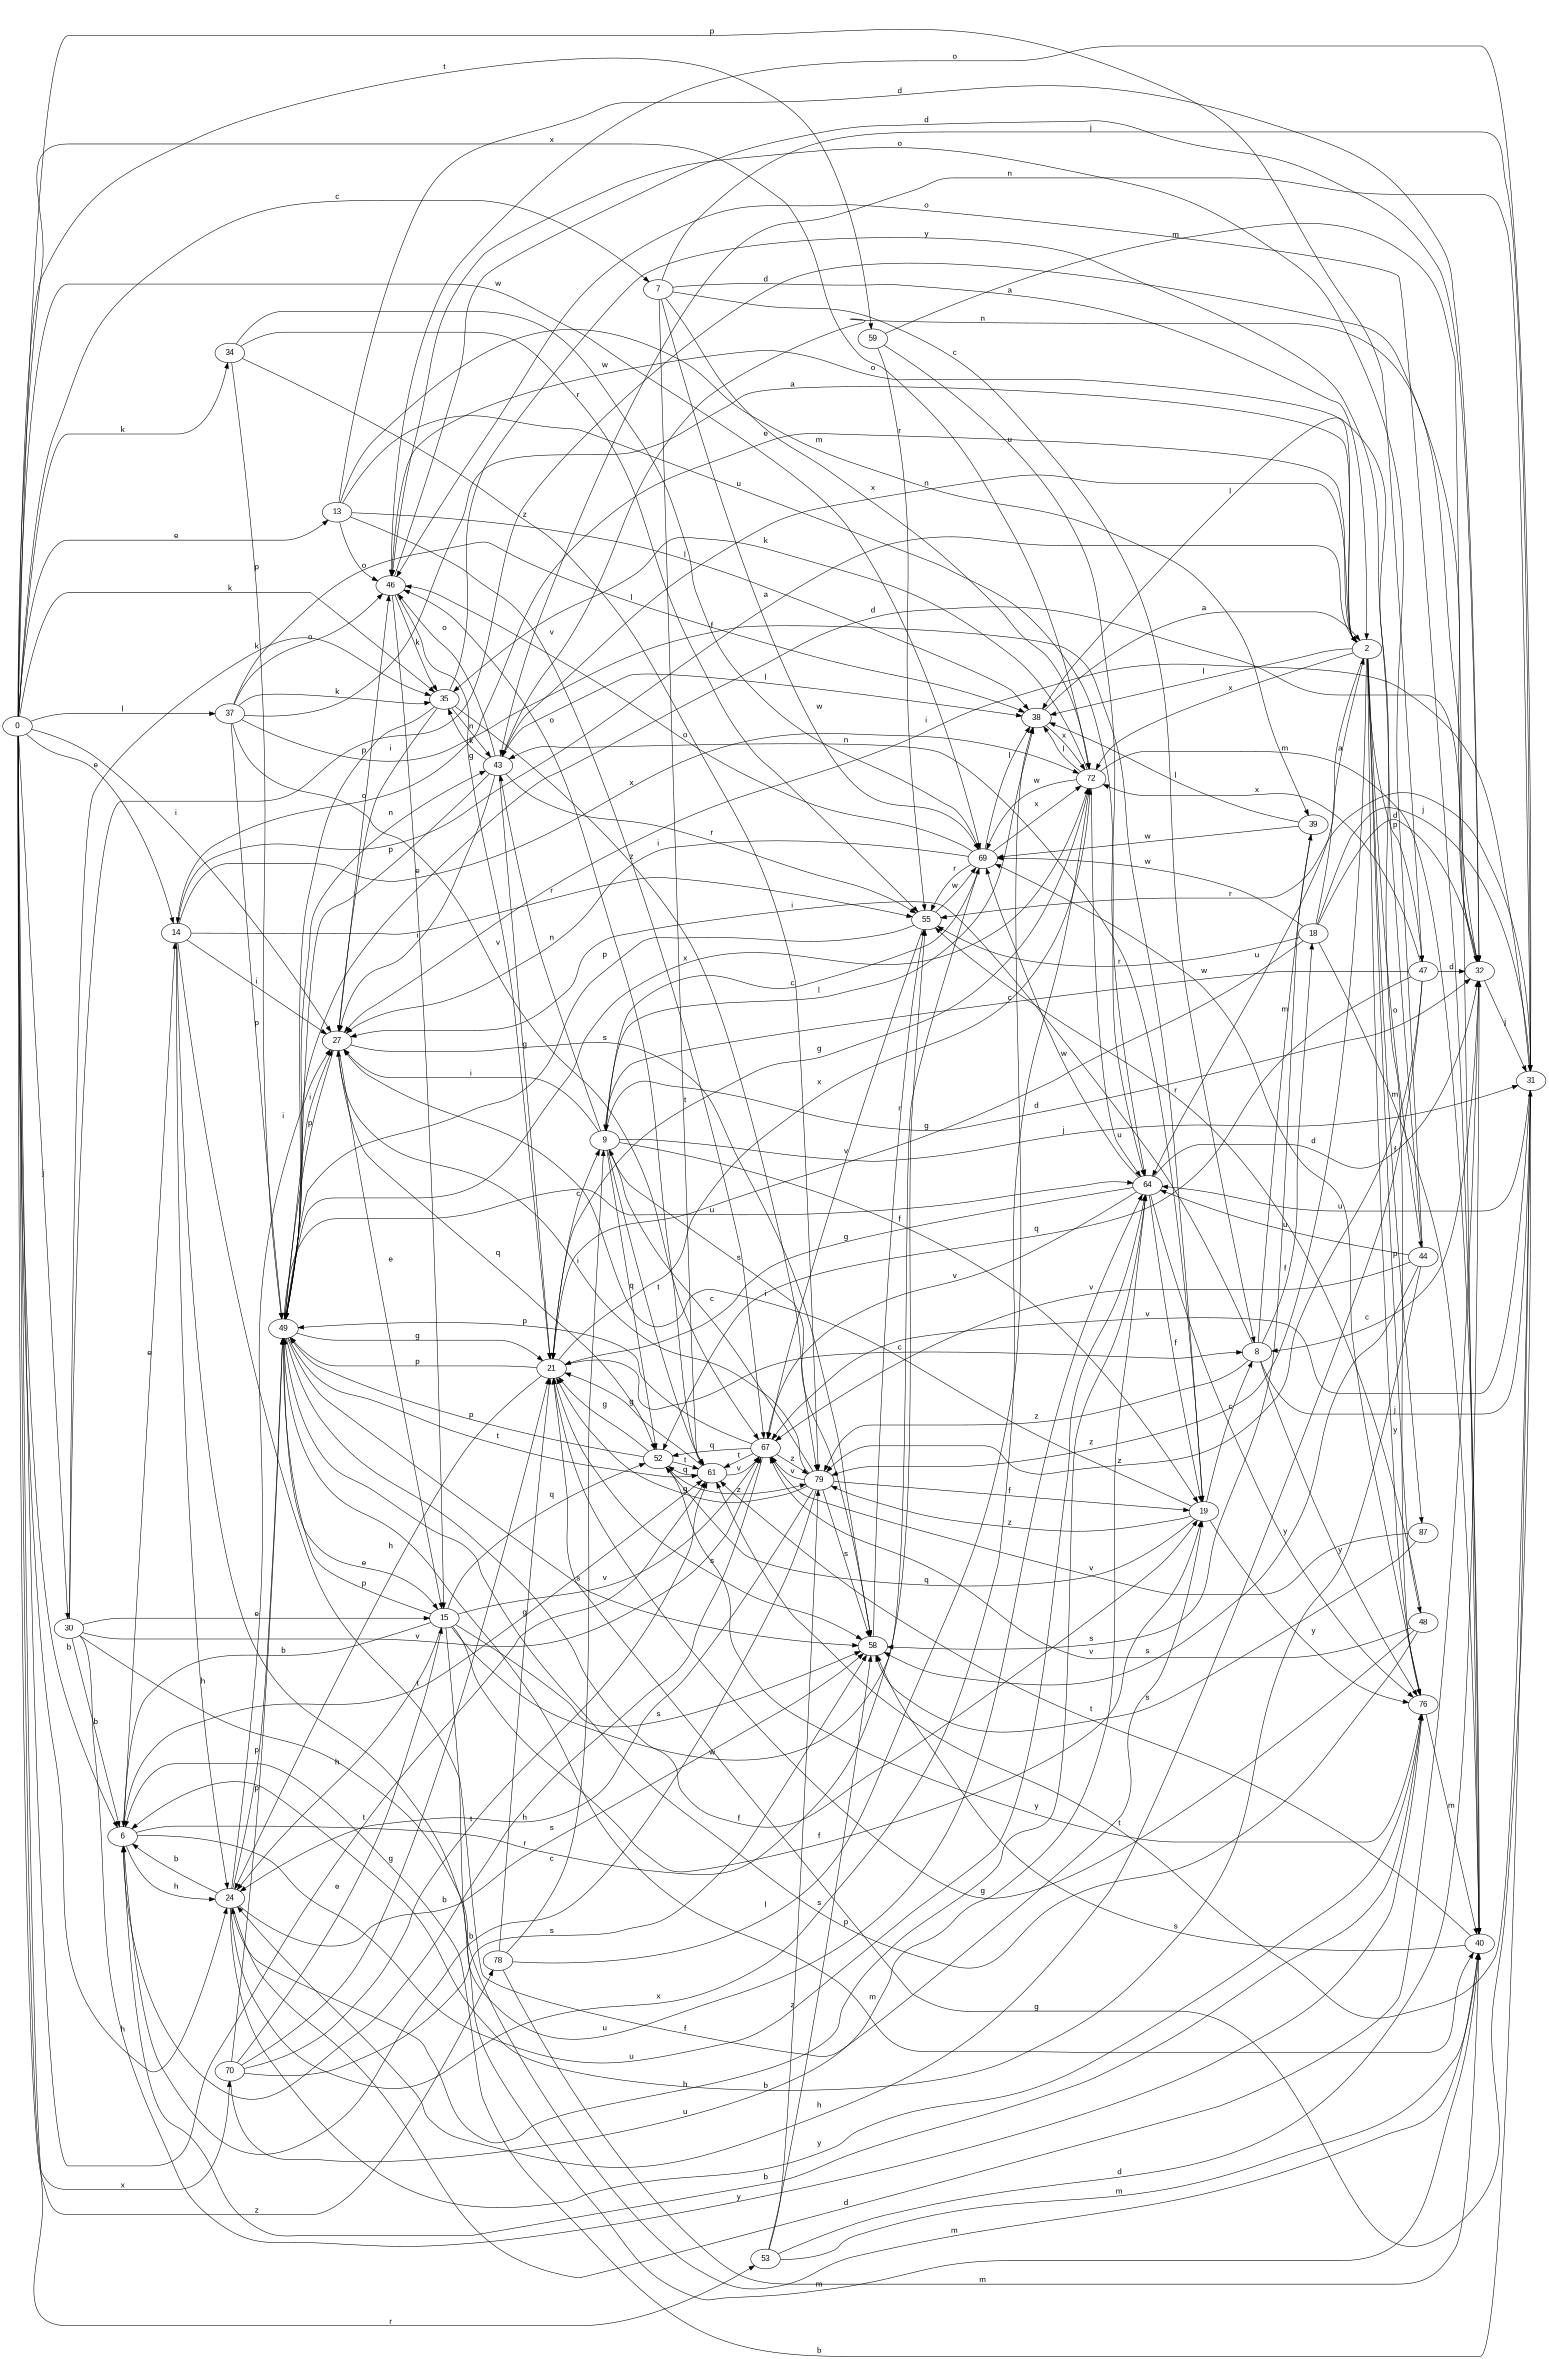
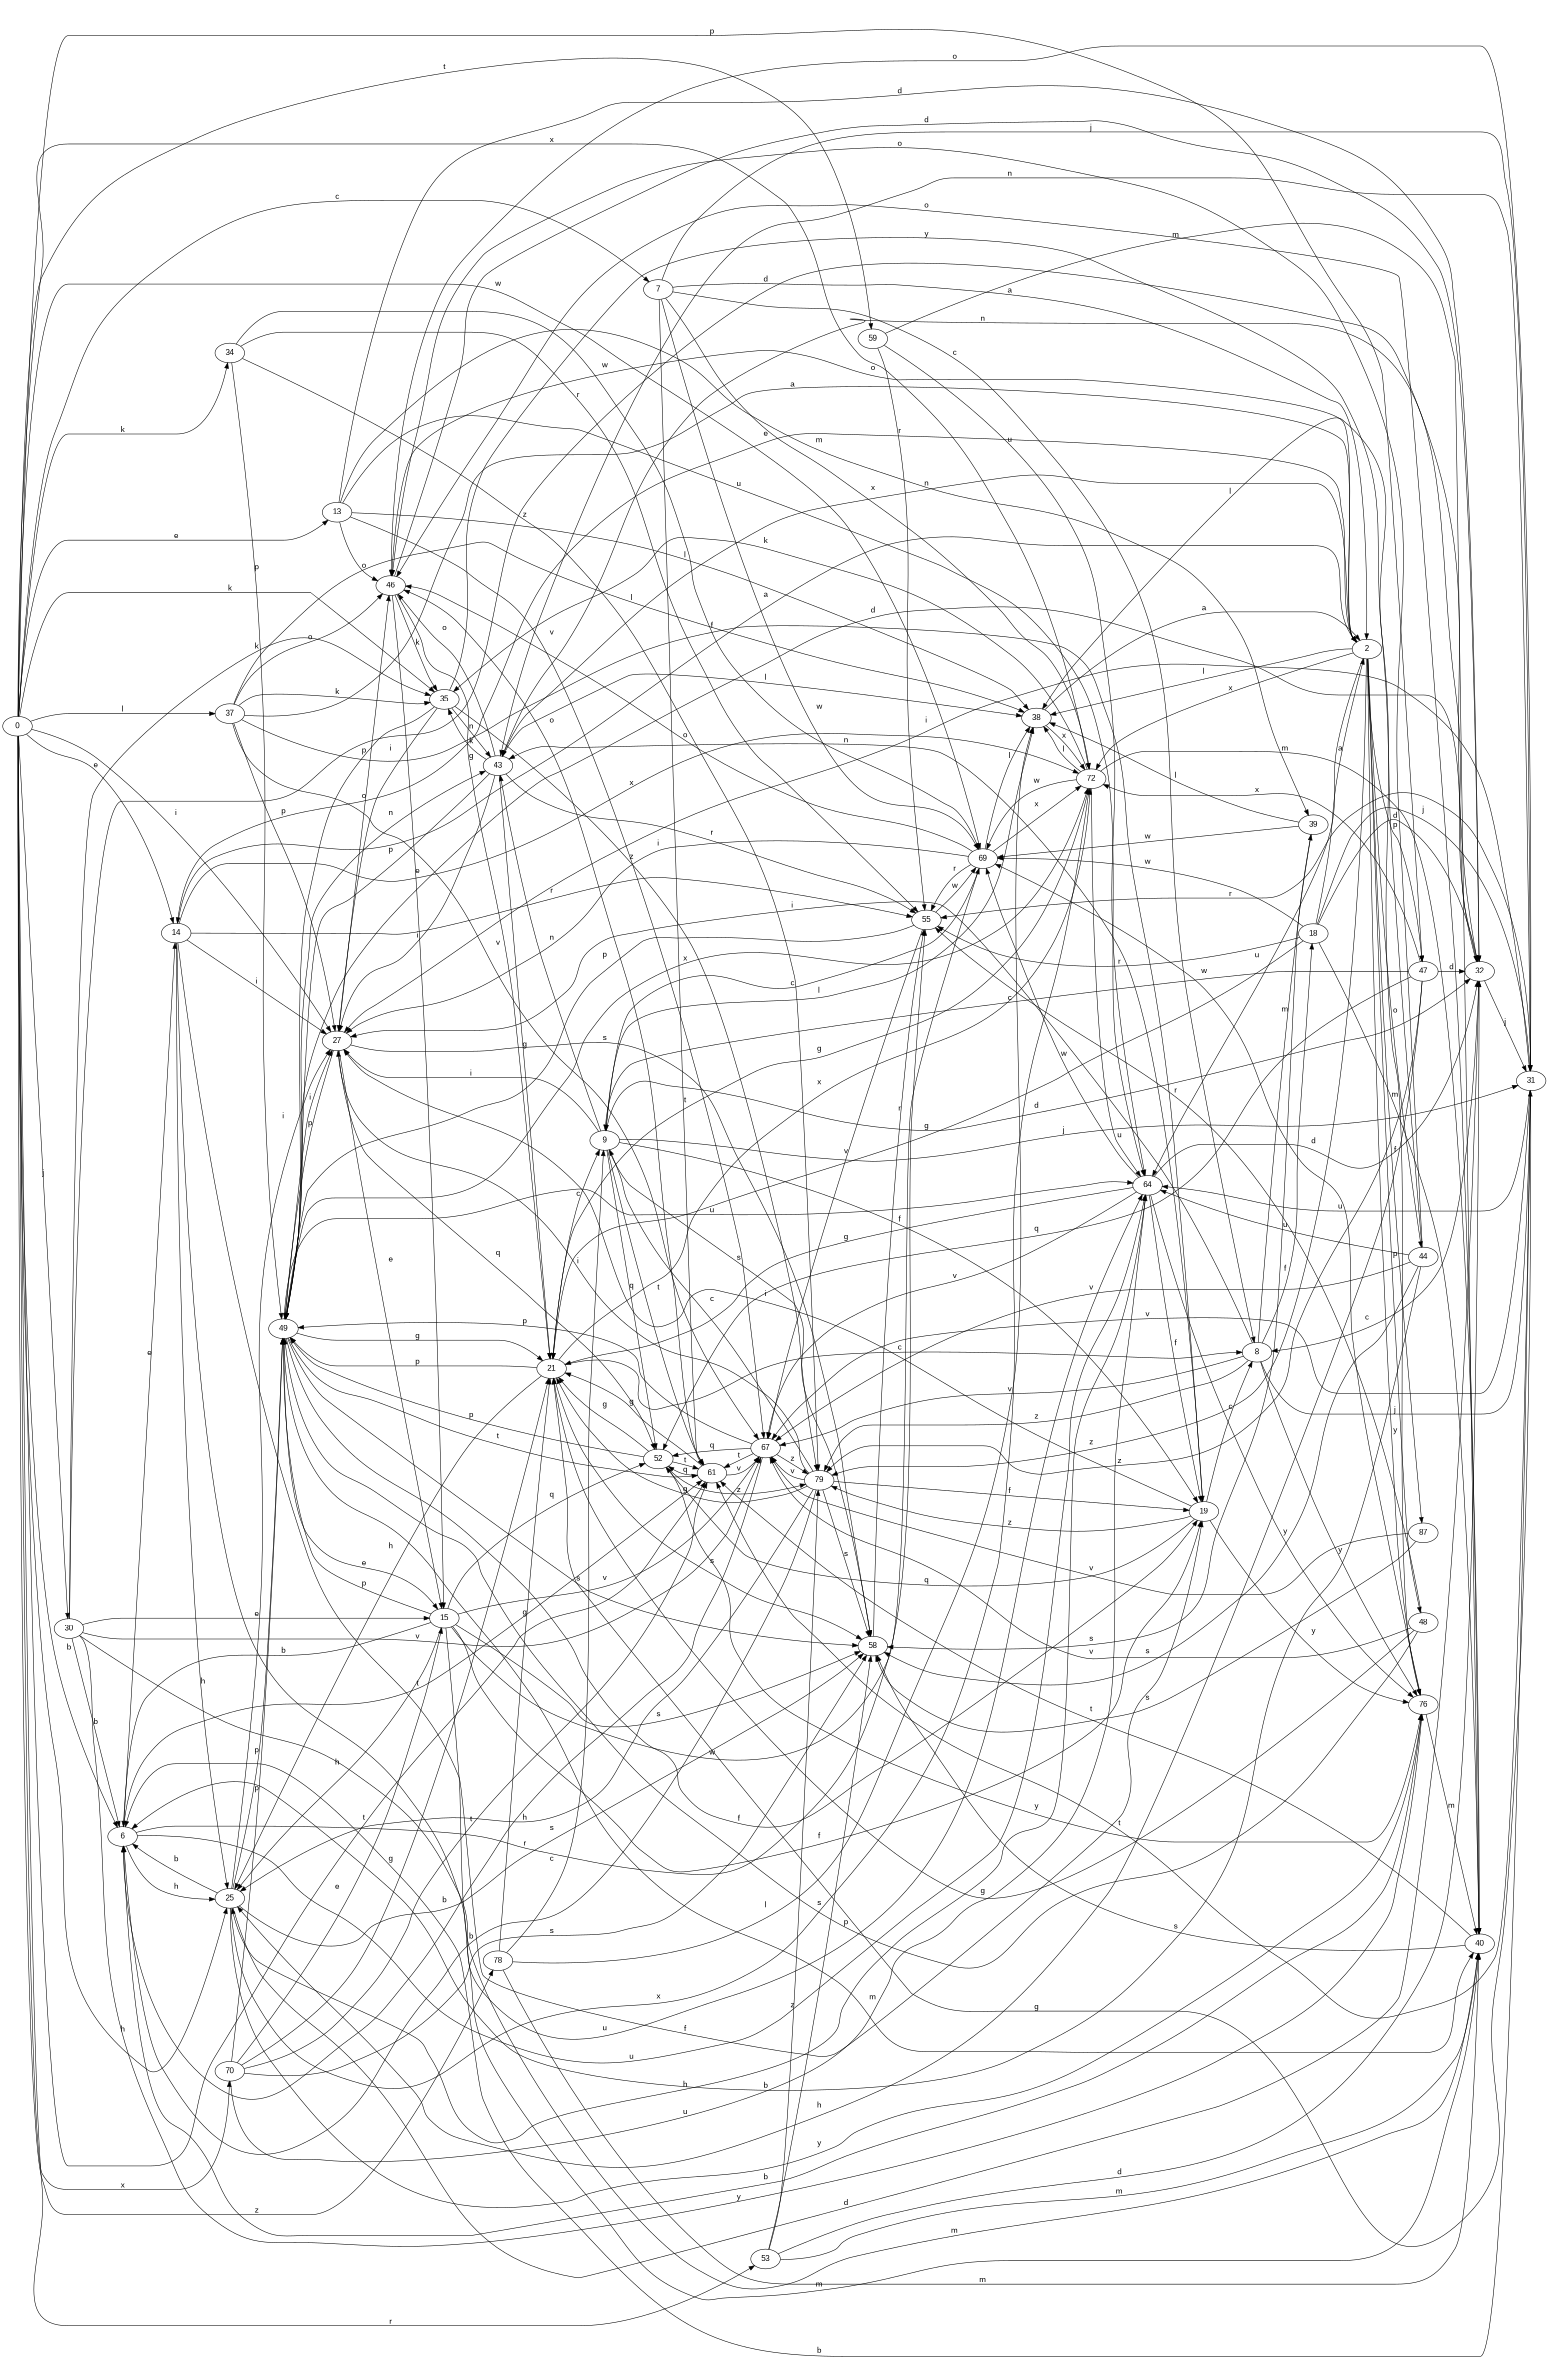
(255, 1019) -> (294, 871)
none -> (1024, 1393)
(230, 1898) -> (230, 1898)
